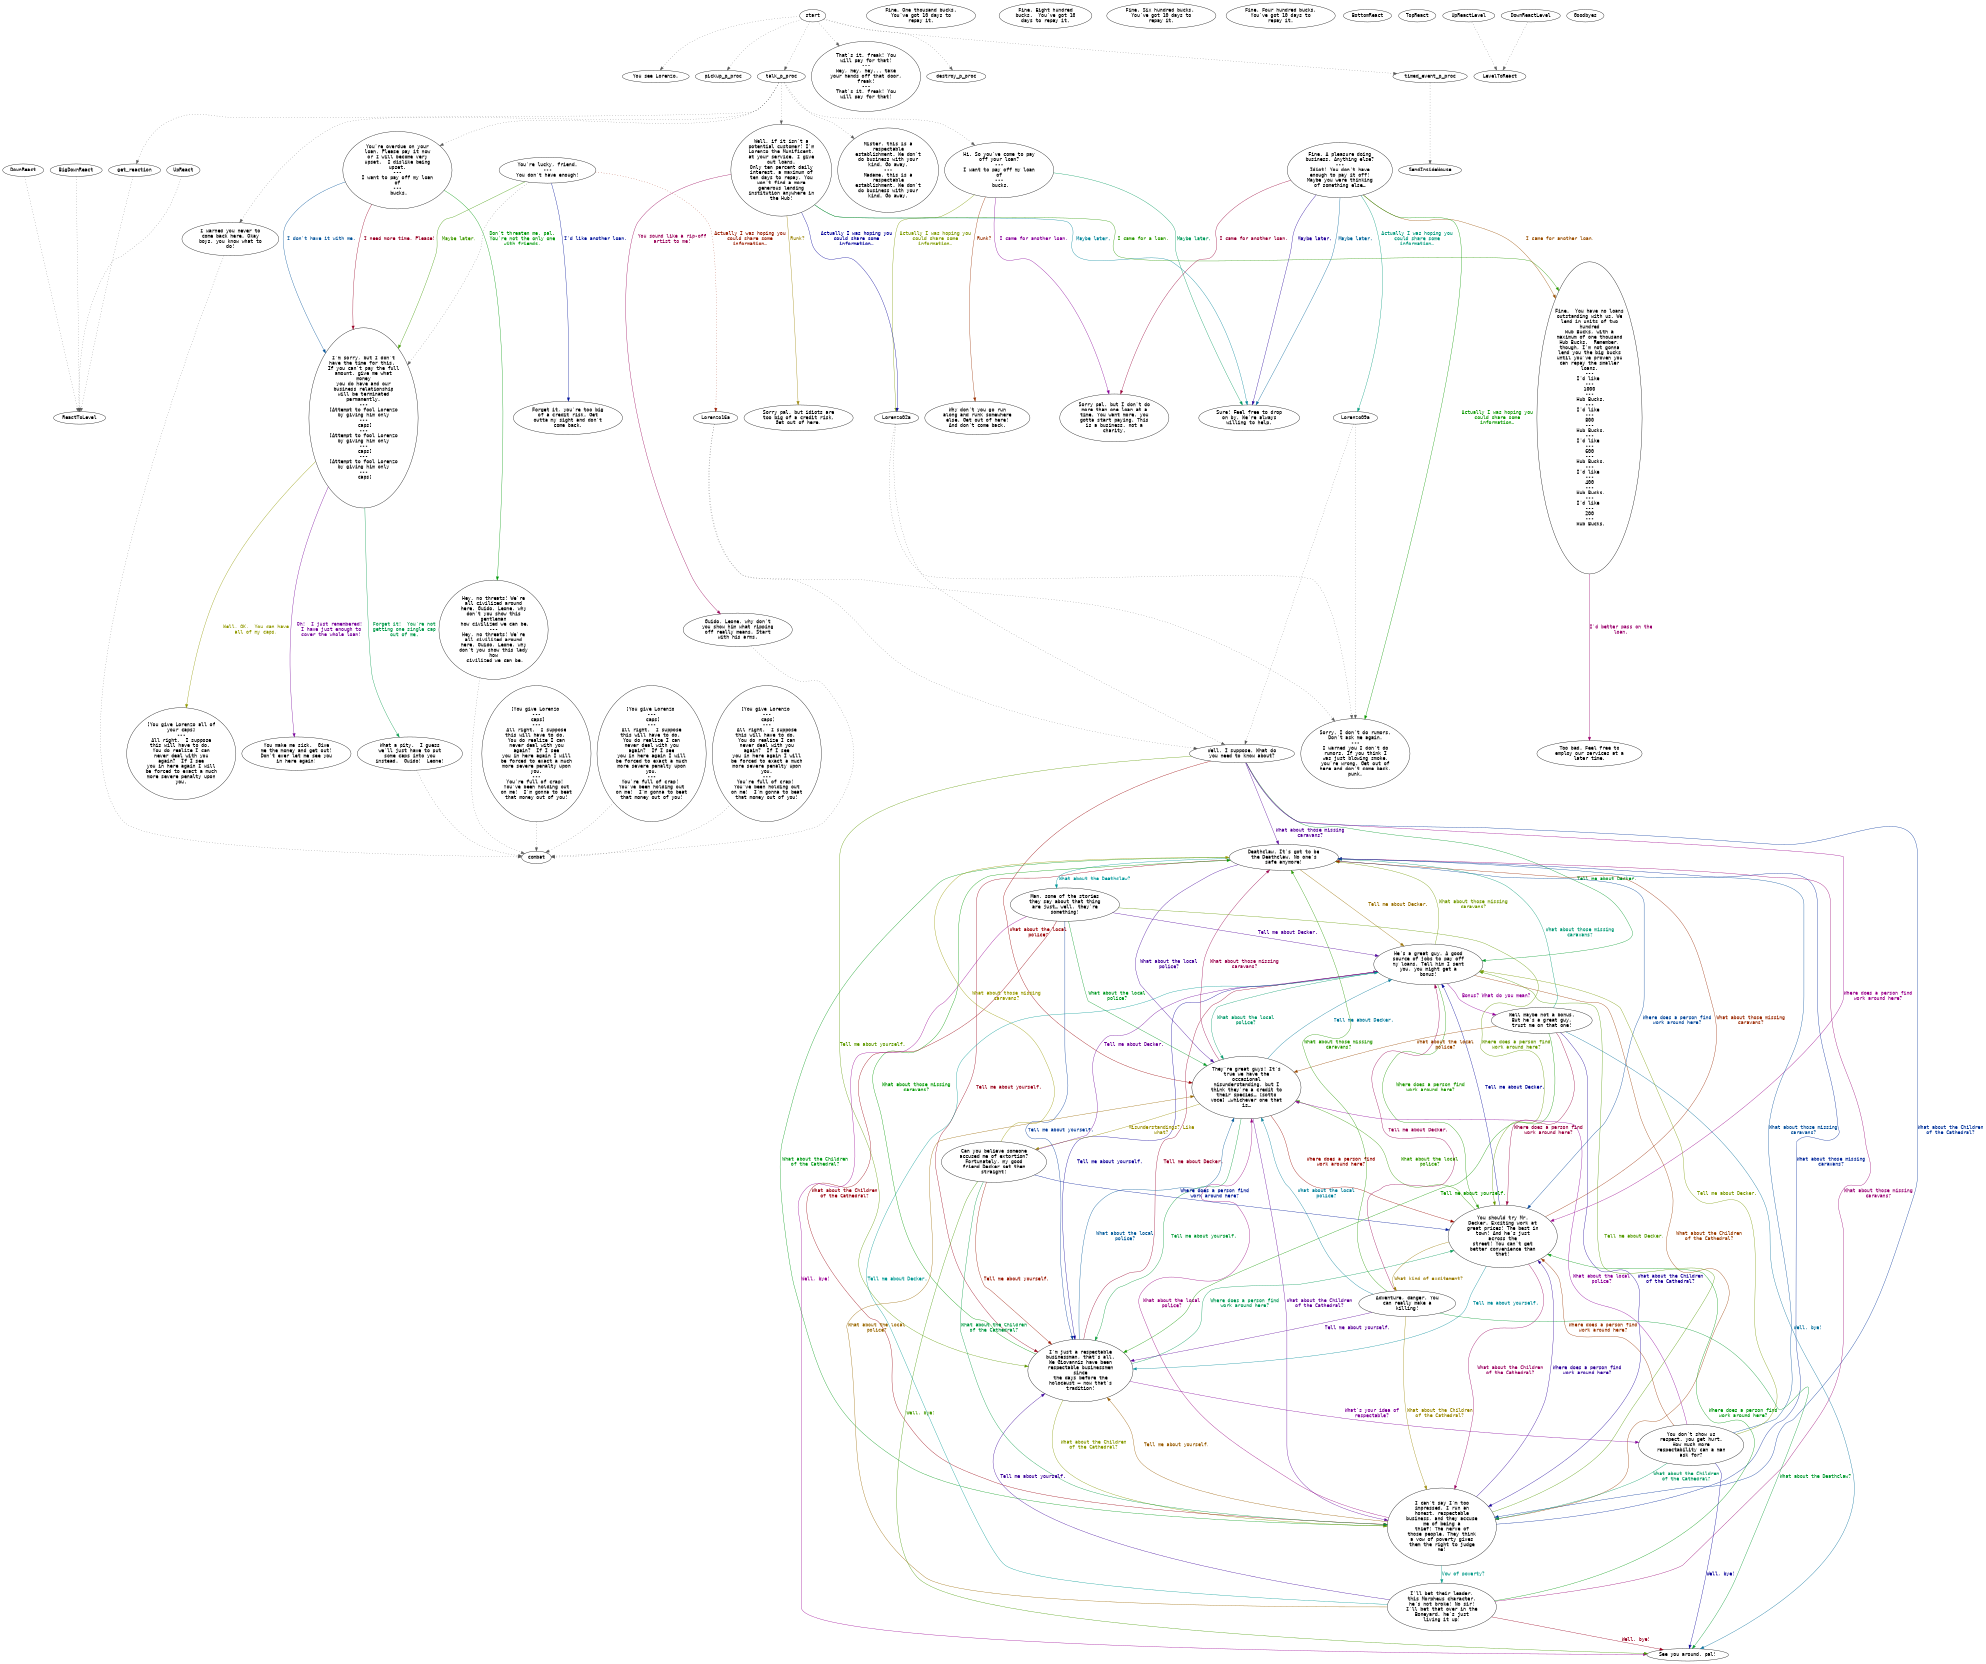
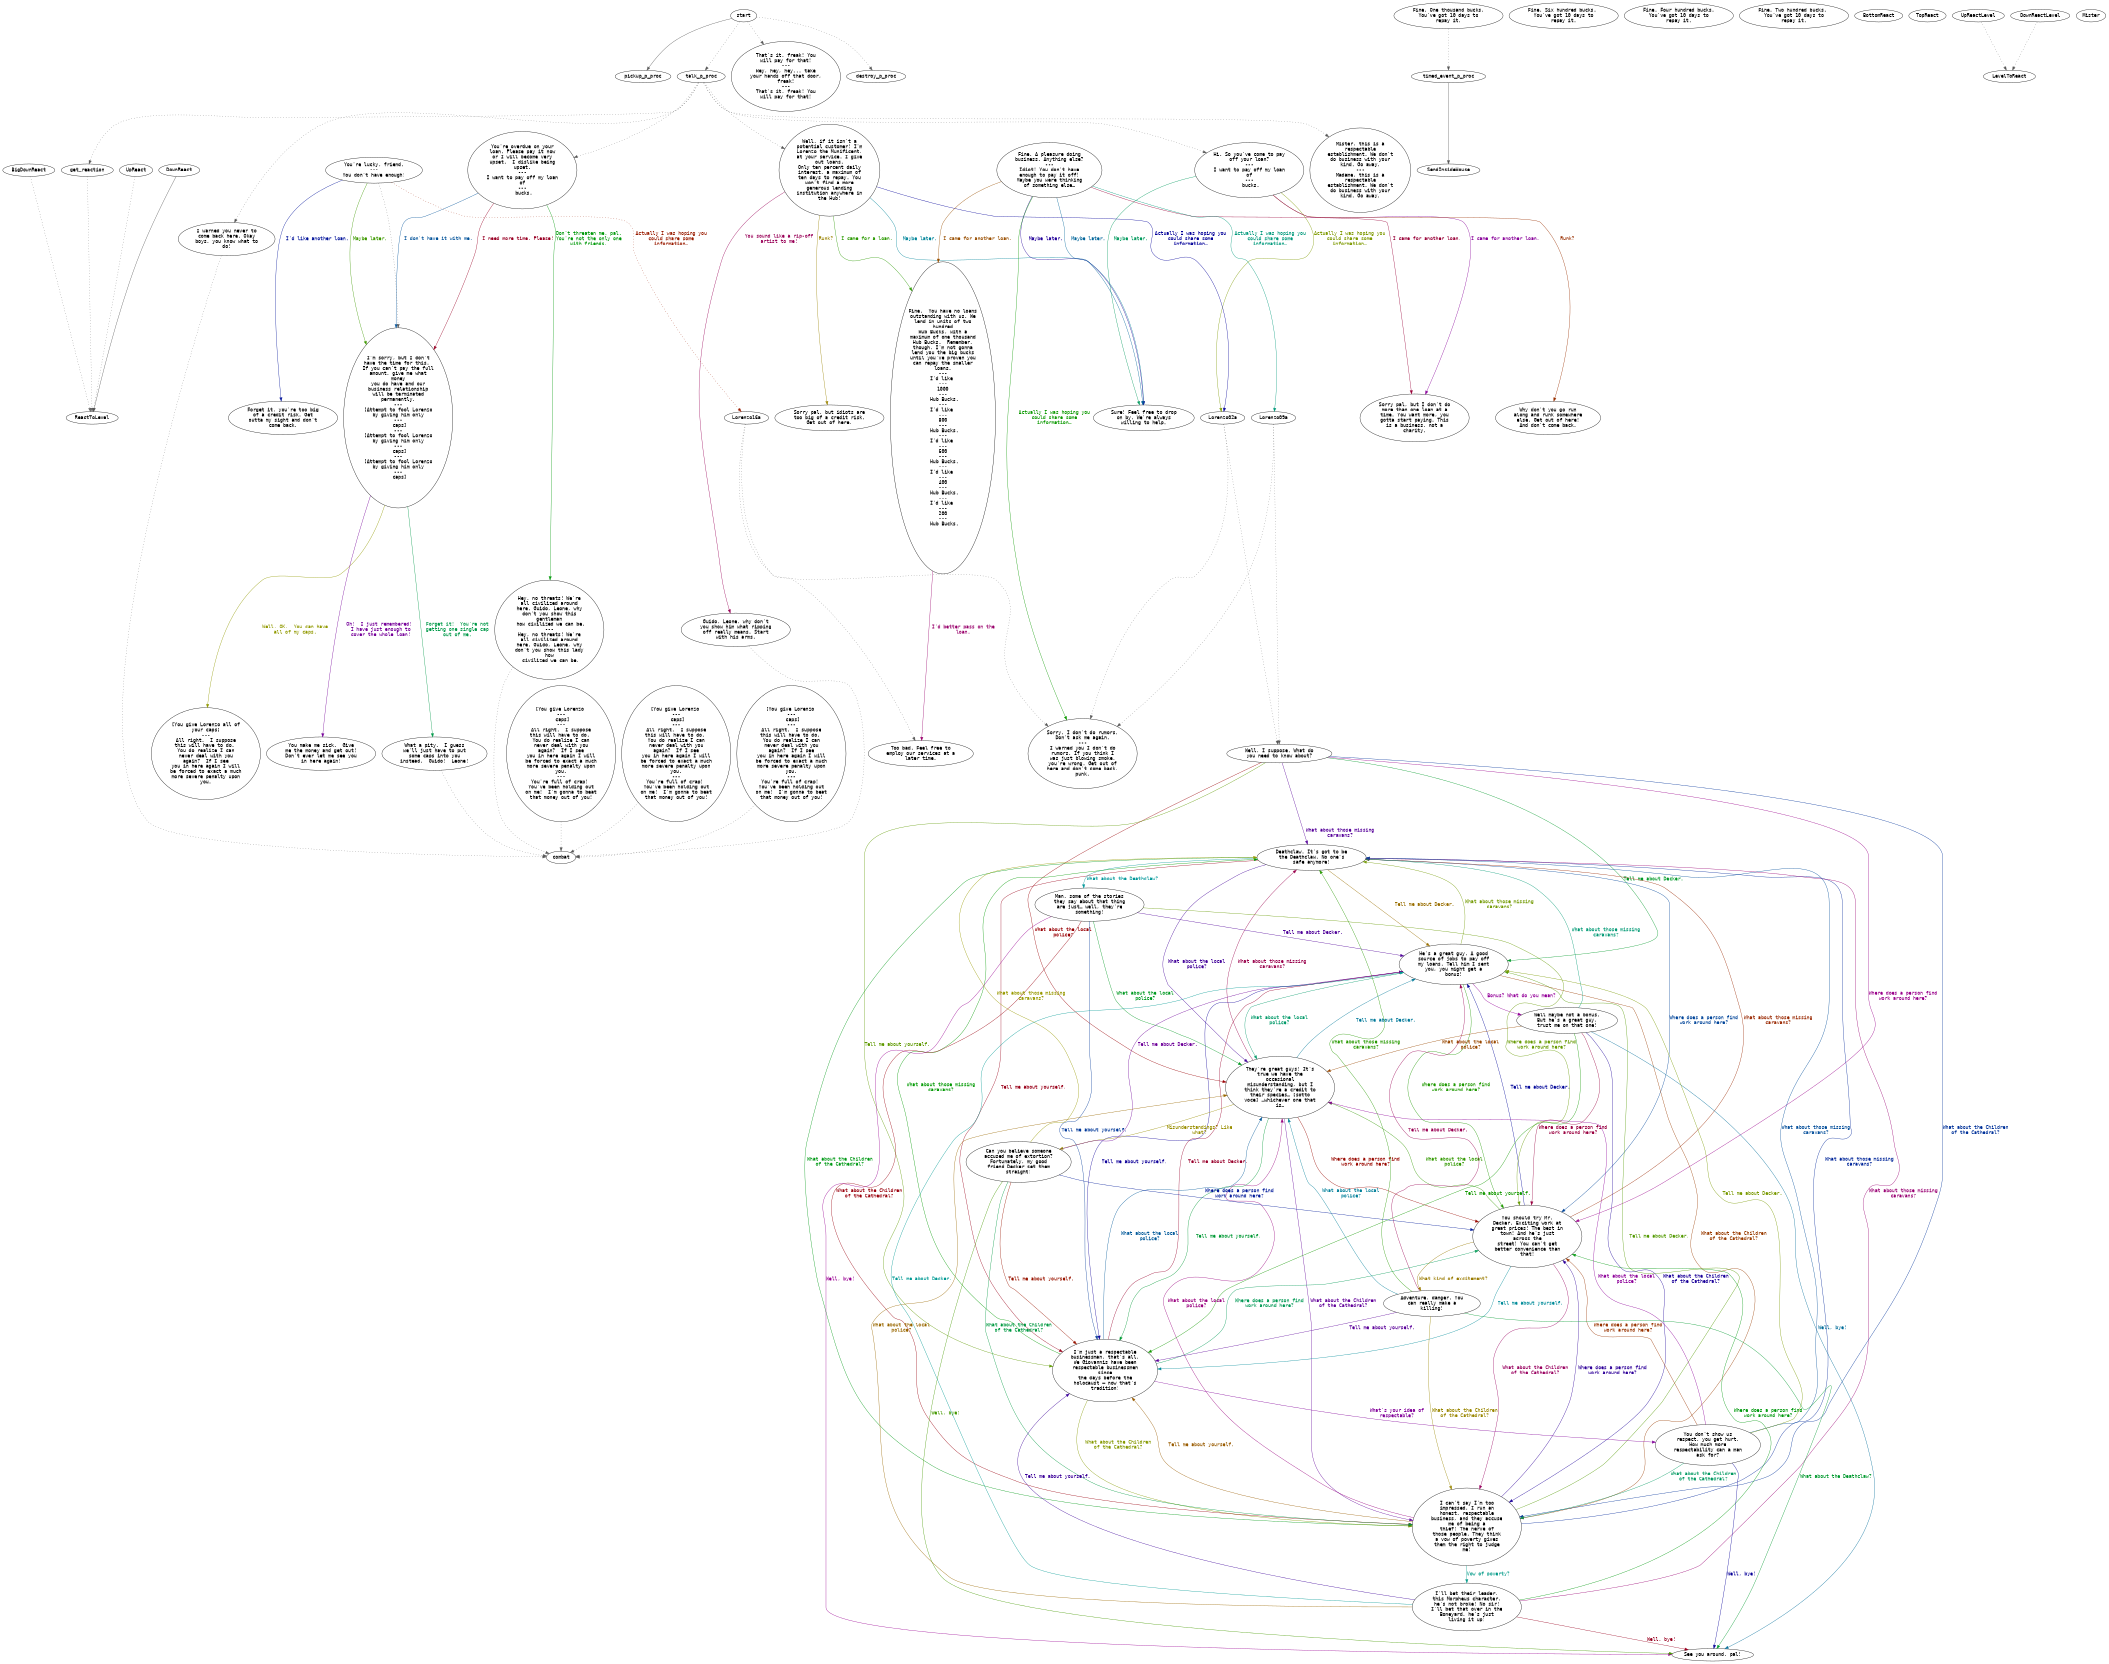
(1045, 16) -> none
(1585, 16) -> (2091, 16)
none -> (1794, 16)
(761, 37) -> (685, 35)
(1108, 51) -> (1448, 48)
(656, 76) -> none
(1430, 122) -> (1448, 122)
(51, 292) -> (127, 289)
(884, 651) -> (801, 586)
